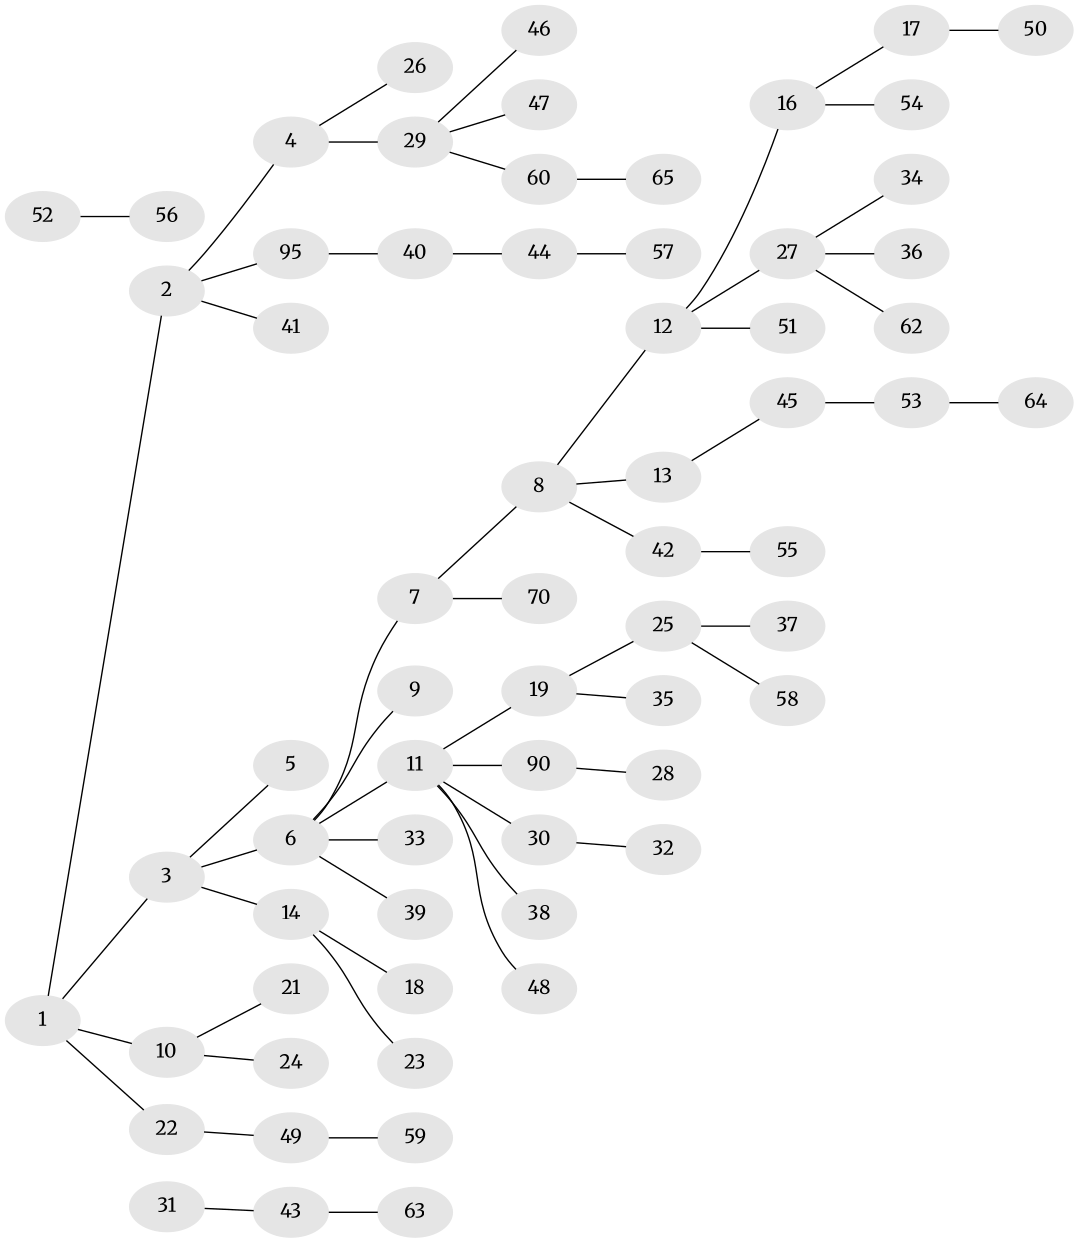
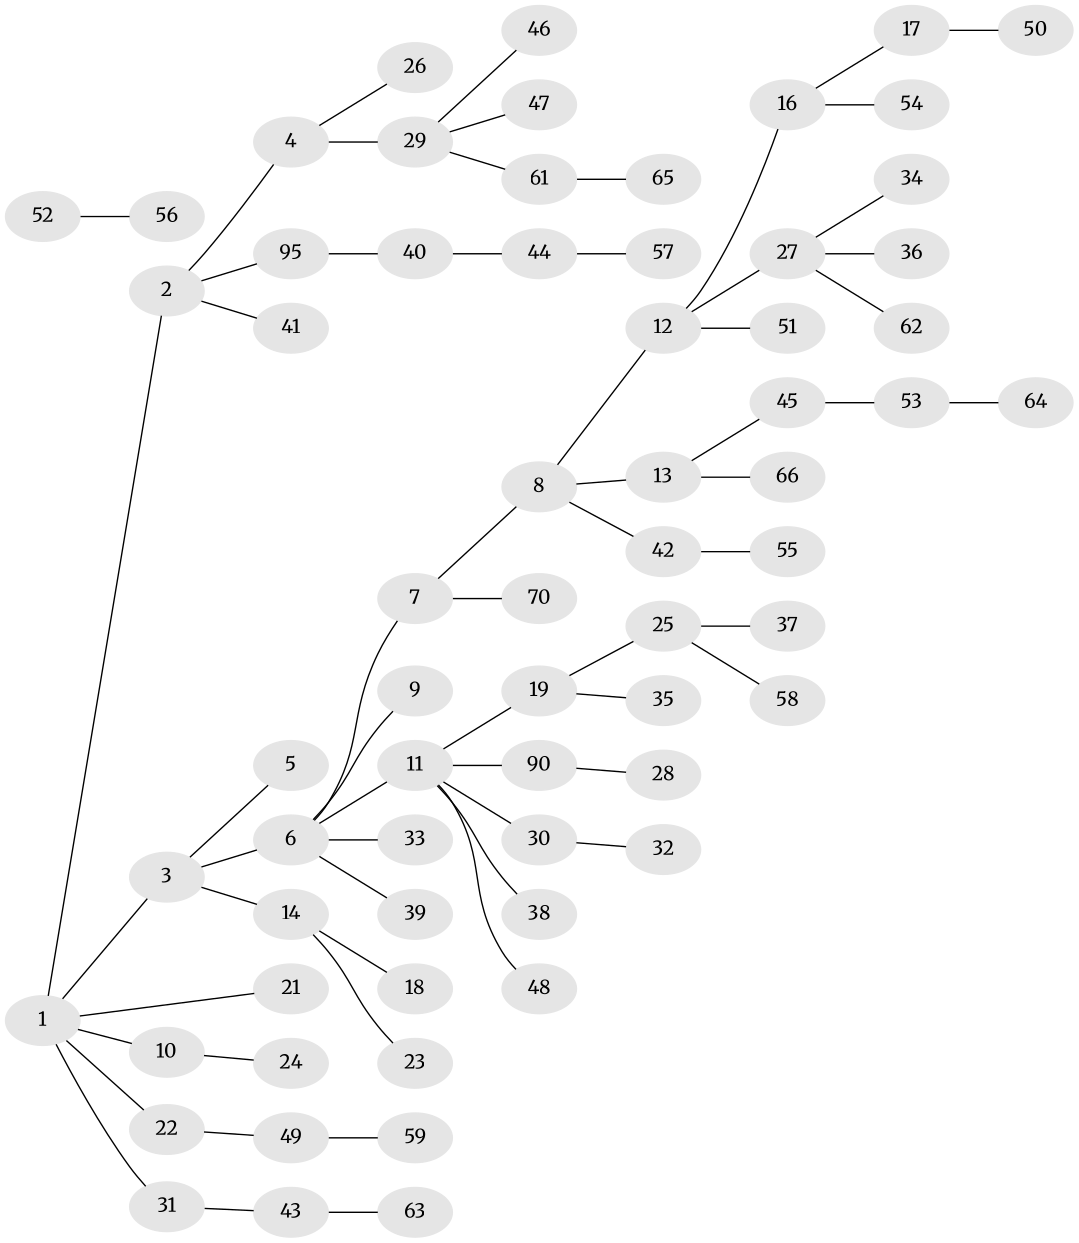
(539, 179) -> (539, 179)
none -> (788, 477)
(229, 1021) -> (167, 1005)
none -> (97, 1118)
